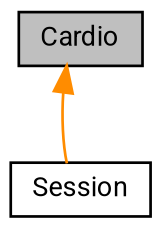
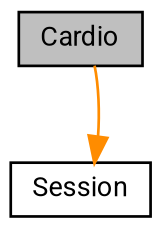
(63, 128) -> (99, 101)
